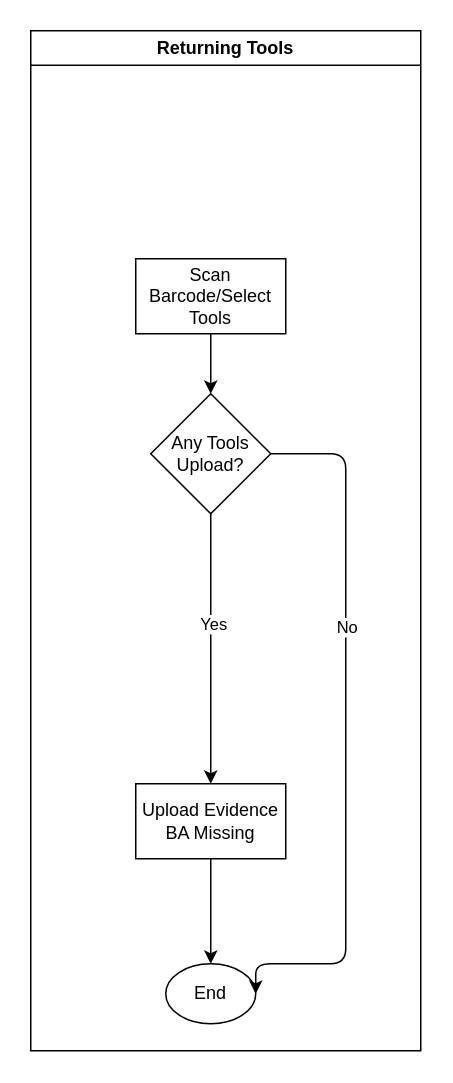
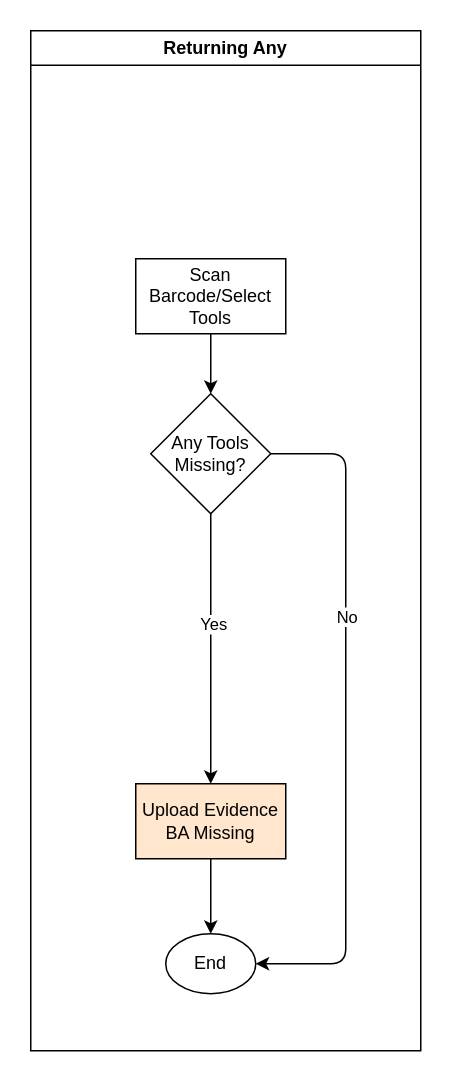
(226, 49) -> (226, 49)
(211, 454) -> (211, 454)
(211, 821) -> (211, 821)
(211, 994) -> (211, 964)
